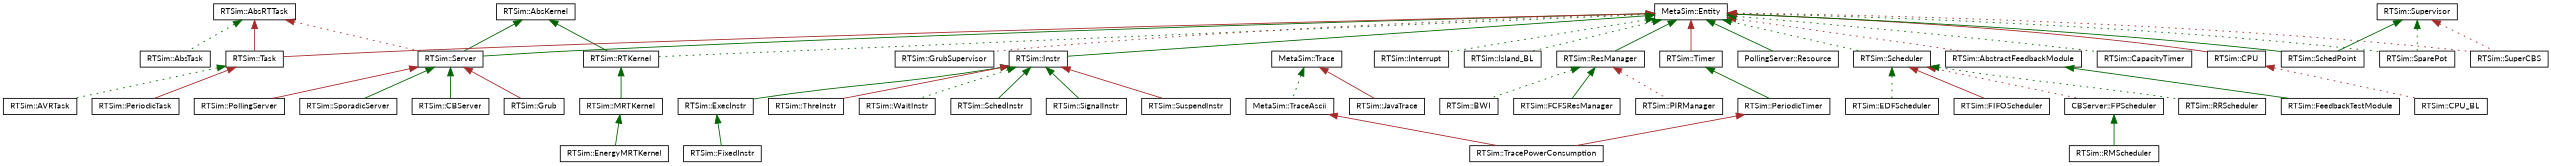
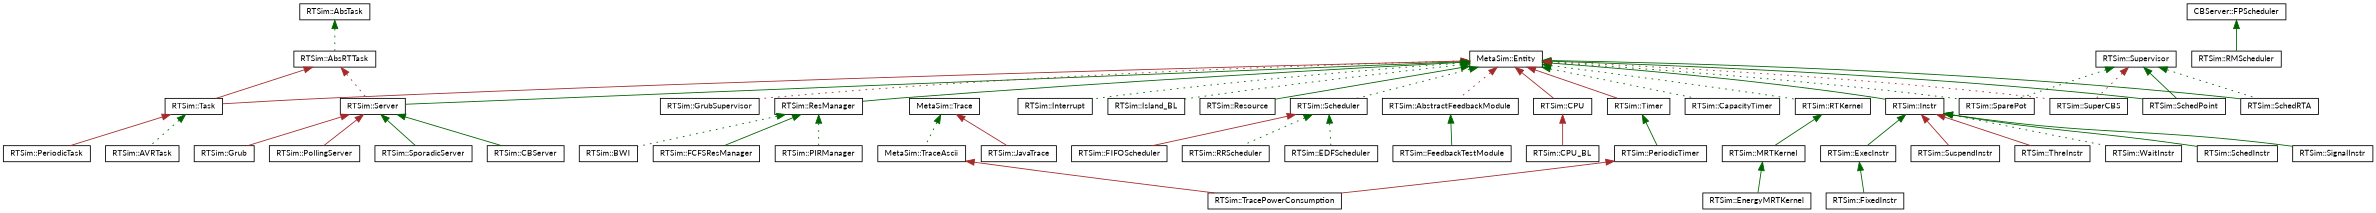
(536, 12) -> none
(211, 38) -> (335, 40)
(1788, 59) -> (1238, 106)
(2346, 83) -> (1563, 134)
(2007, 84) -> none
(1644, 85) -> (819, 134)
none -> (2280, 106)
